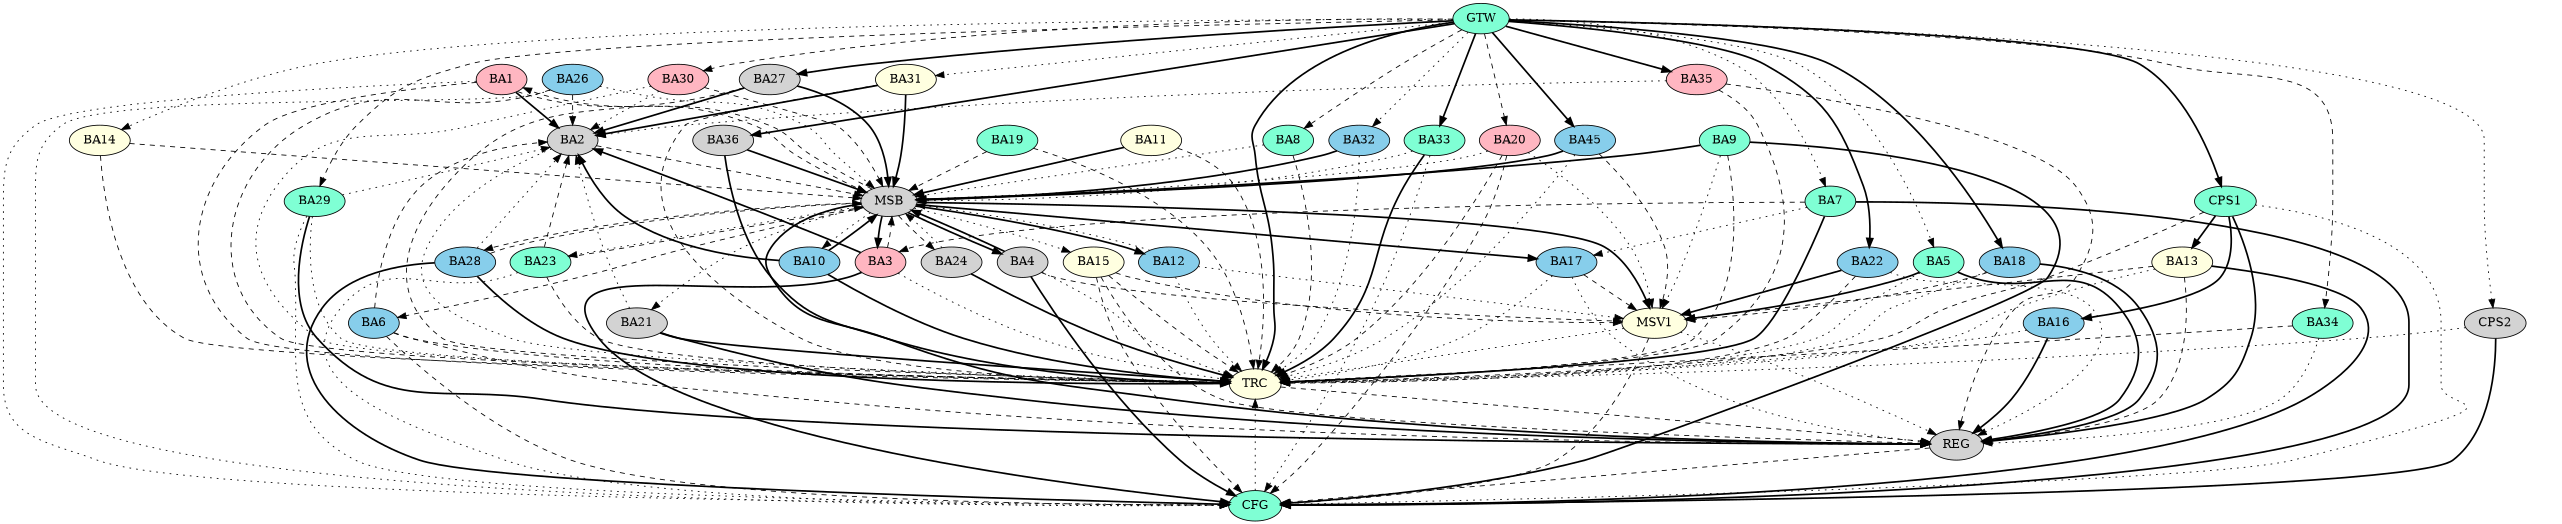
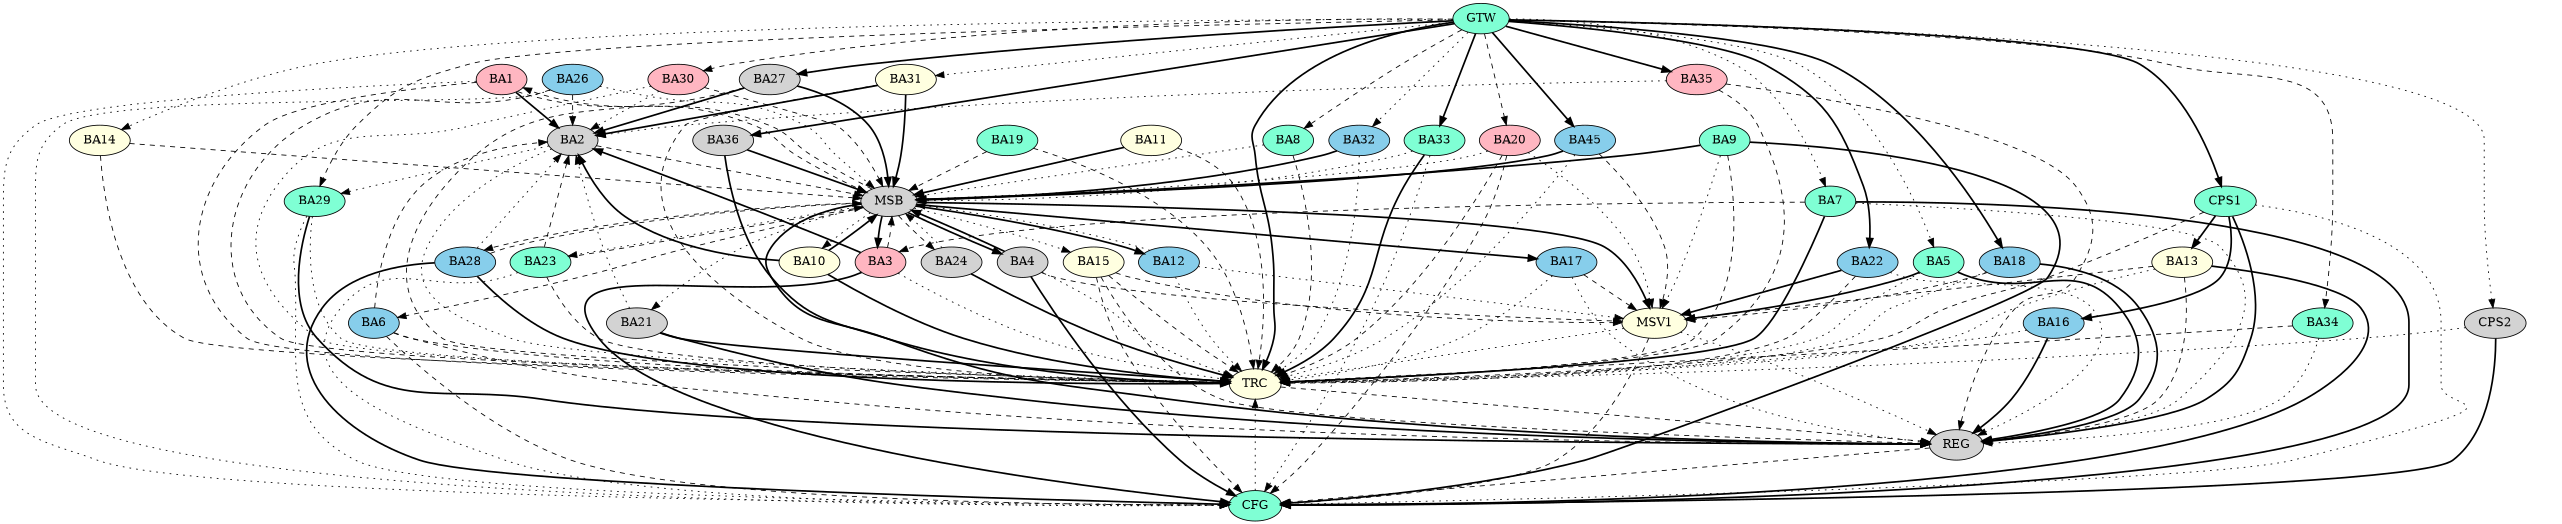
(422, 177) -> (429, 173)
(1705, 230) -> (2222, 250)
(809, 262) -> (809, 262)
